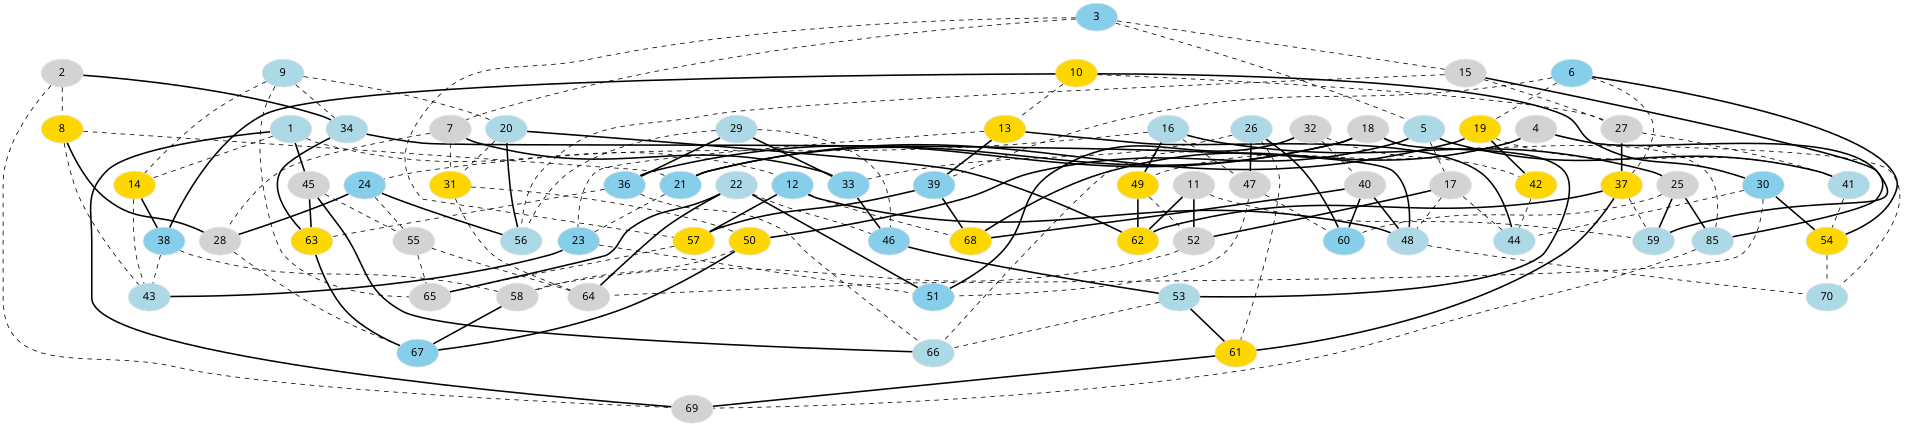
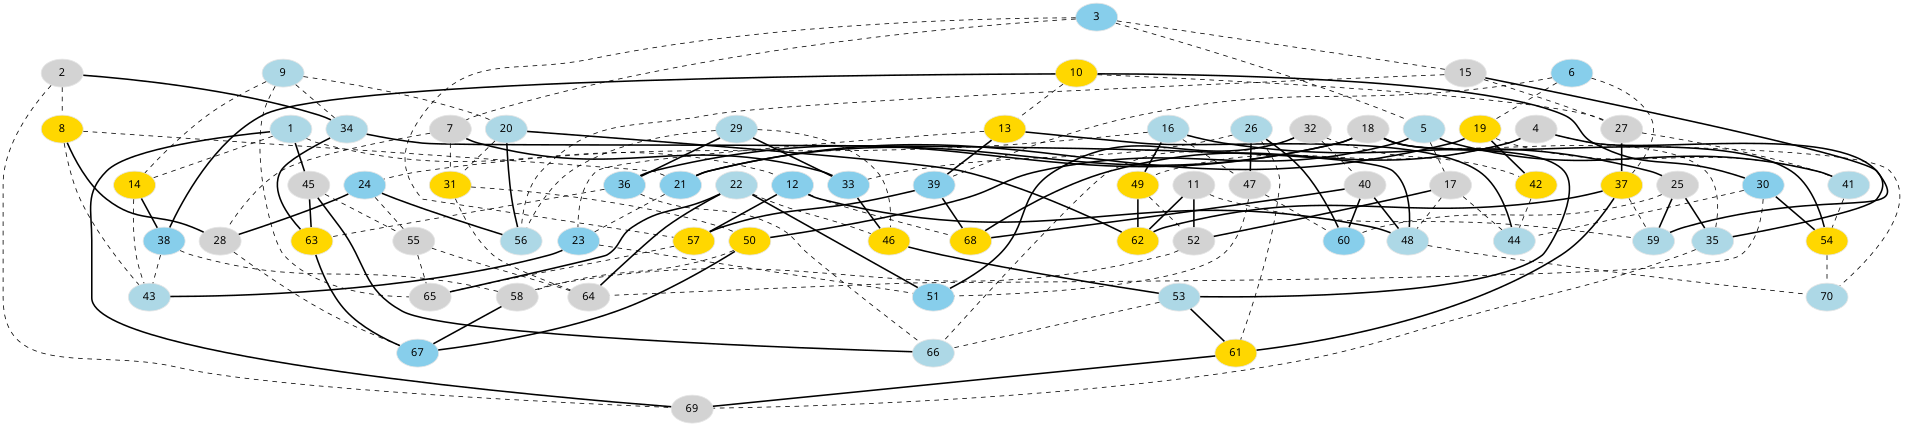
(1792, 120) -> (1622, 147)
(889, 241) -> (889, 241)
(1713, 241) -> (1713, 241)
